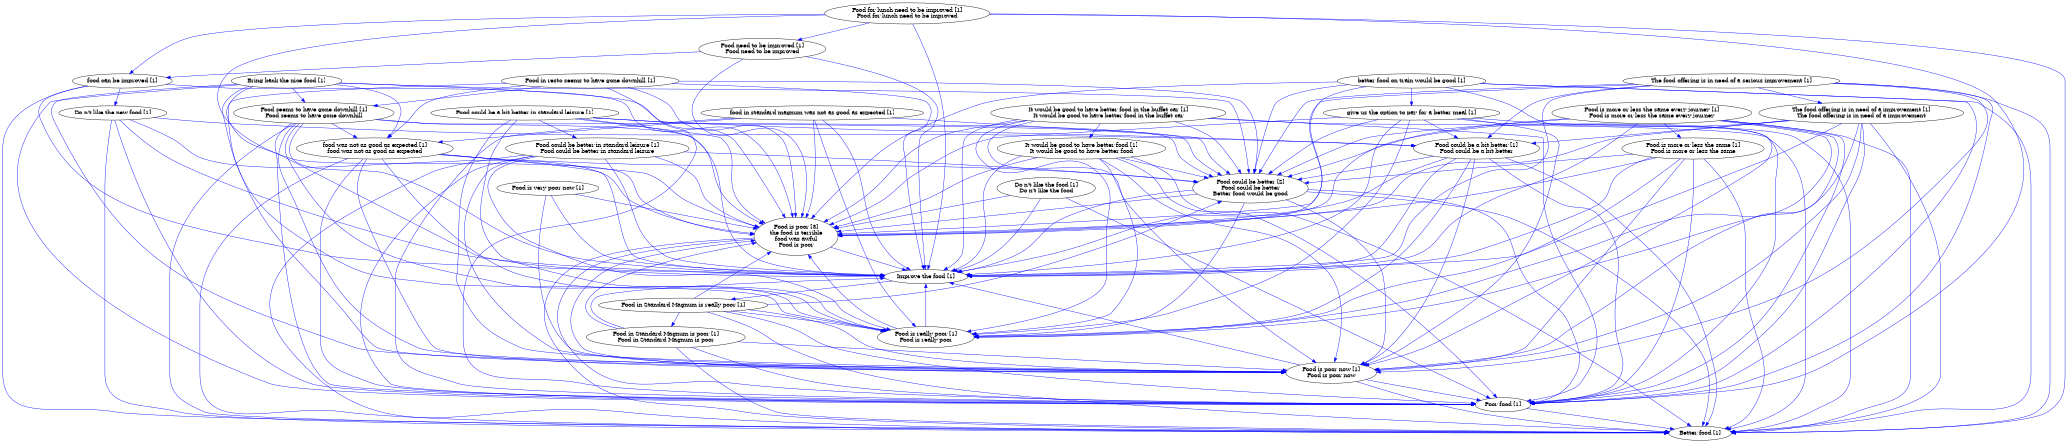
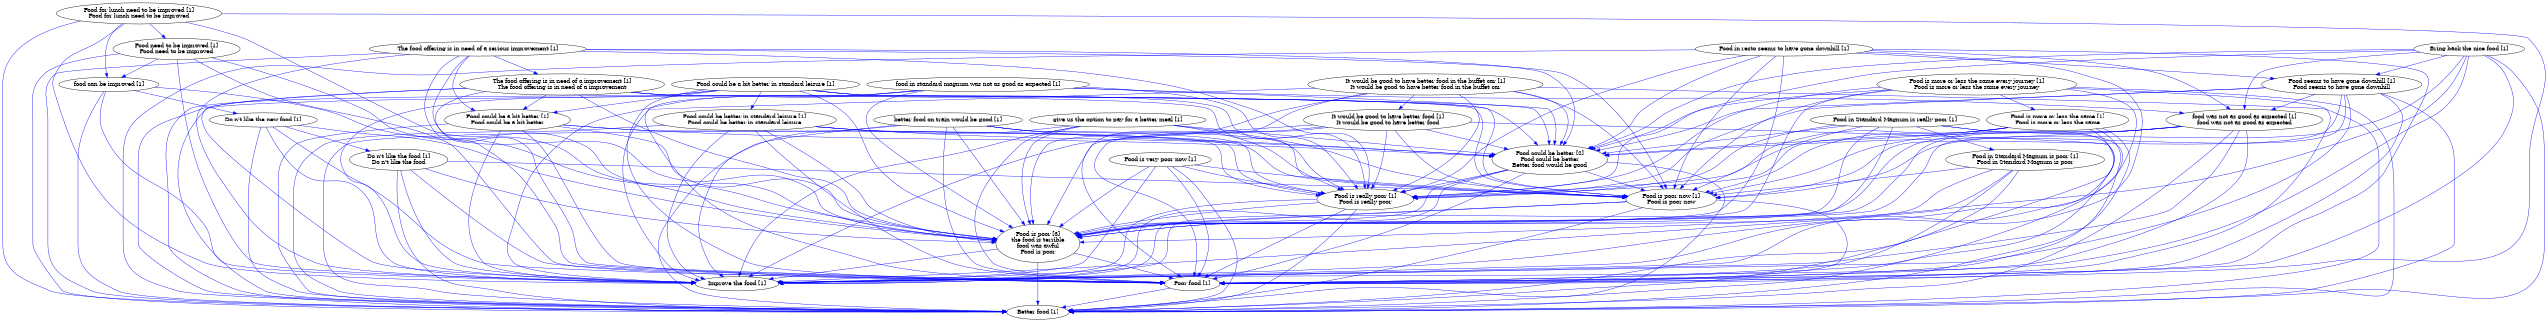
none -> (998, 66)
none -> (394, 74)
(1412, 97) -> (1192, 137)
none -> (1576, 101)
(1437, 127) -> none
(751, 135) -> (327, 139)
none -> (1248, 181)
none -> (1202, 216)
none -> (192, 223)
none -> (1277, 242)
none -> (543, 252)
none -> (795, 270)
(1440, 273) -> (1035, 177)
(818, 289) -> (1464, 216)
none -> (1251, 290)
none -> (2360, 290)
none -> (242, 291)
none -> (1223, 291)
none -> (539, 297)
none -> (378, 308)
